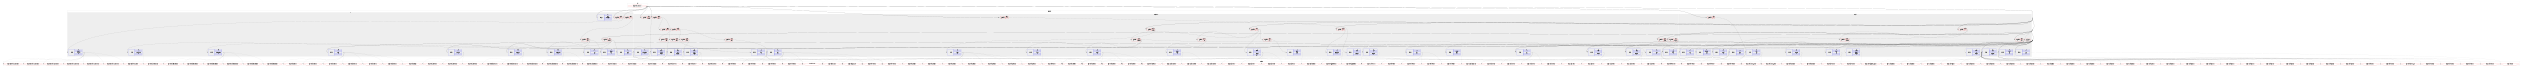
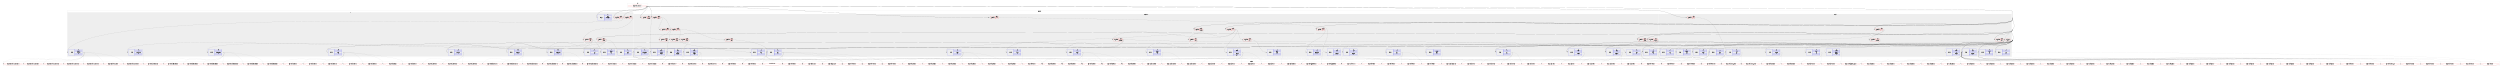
(972, 64) -> none
